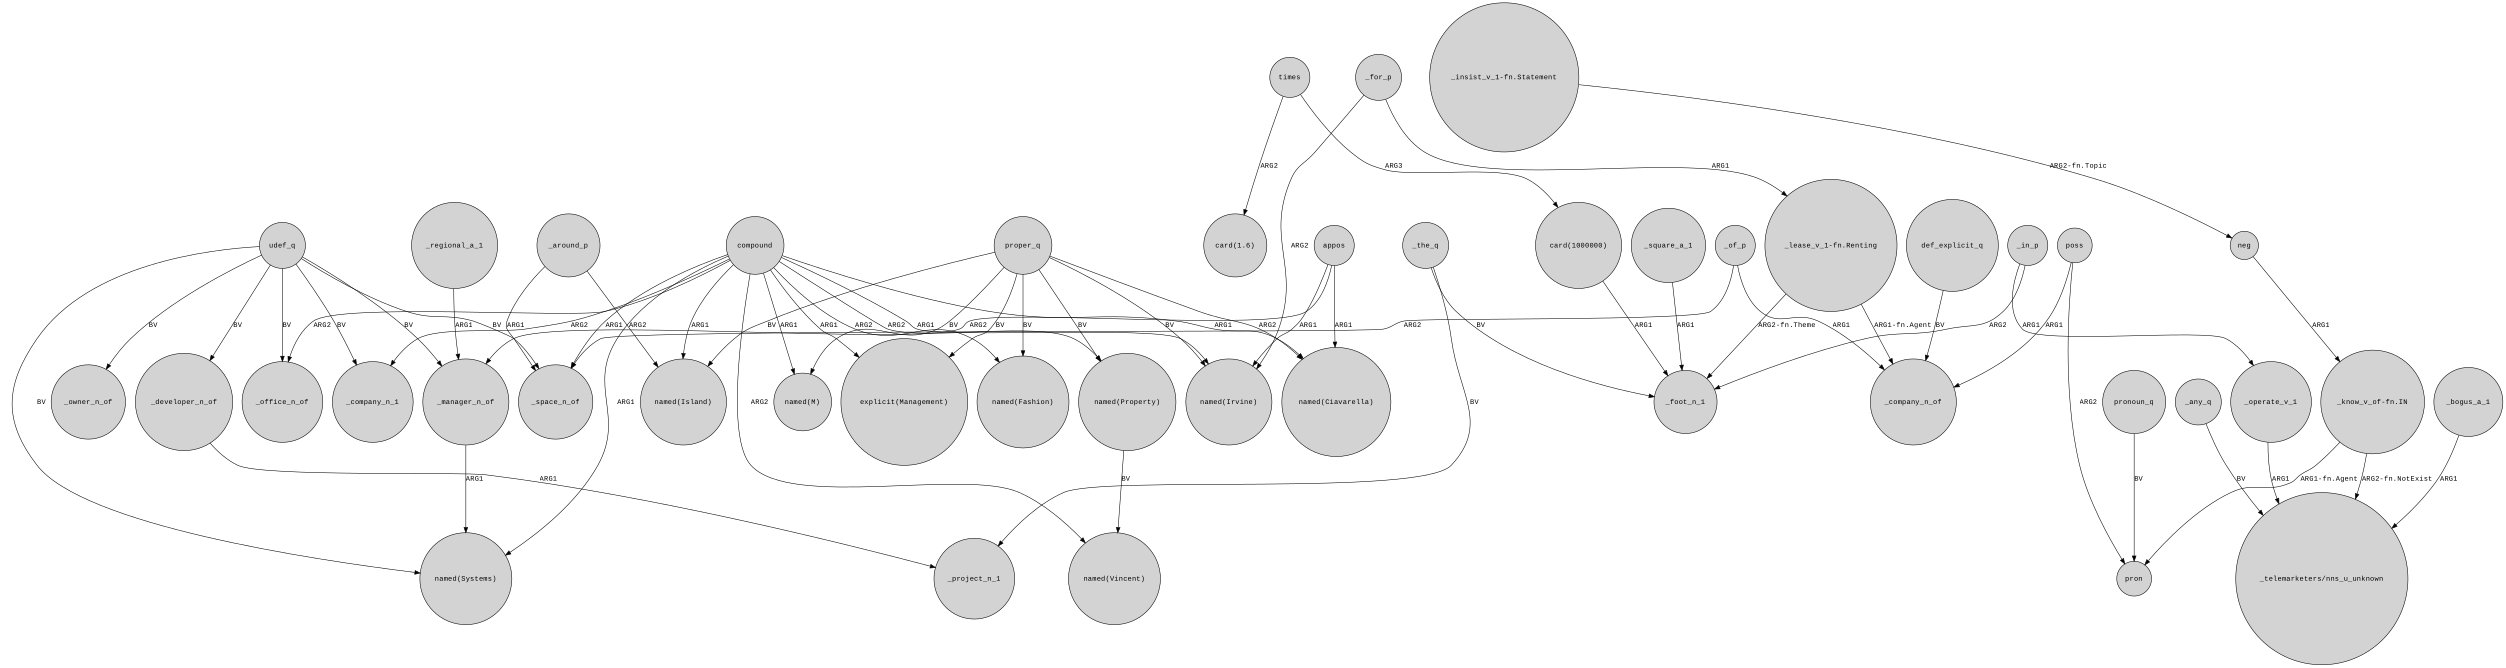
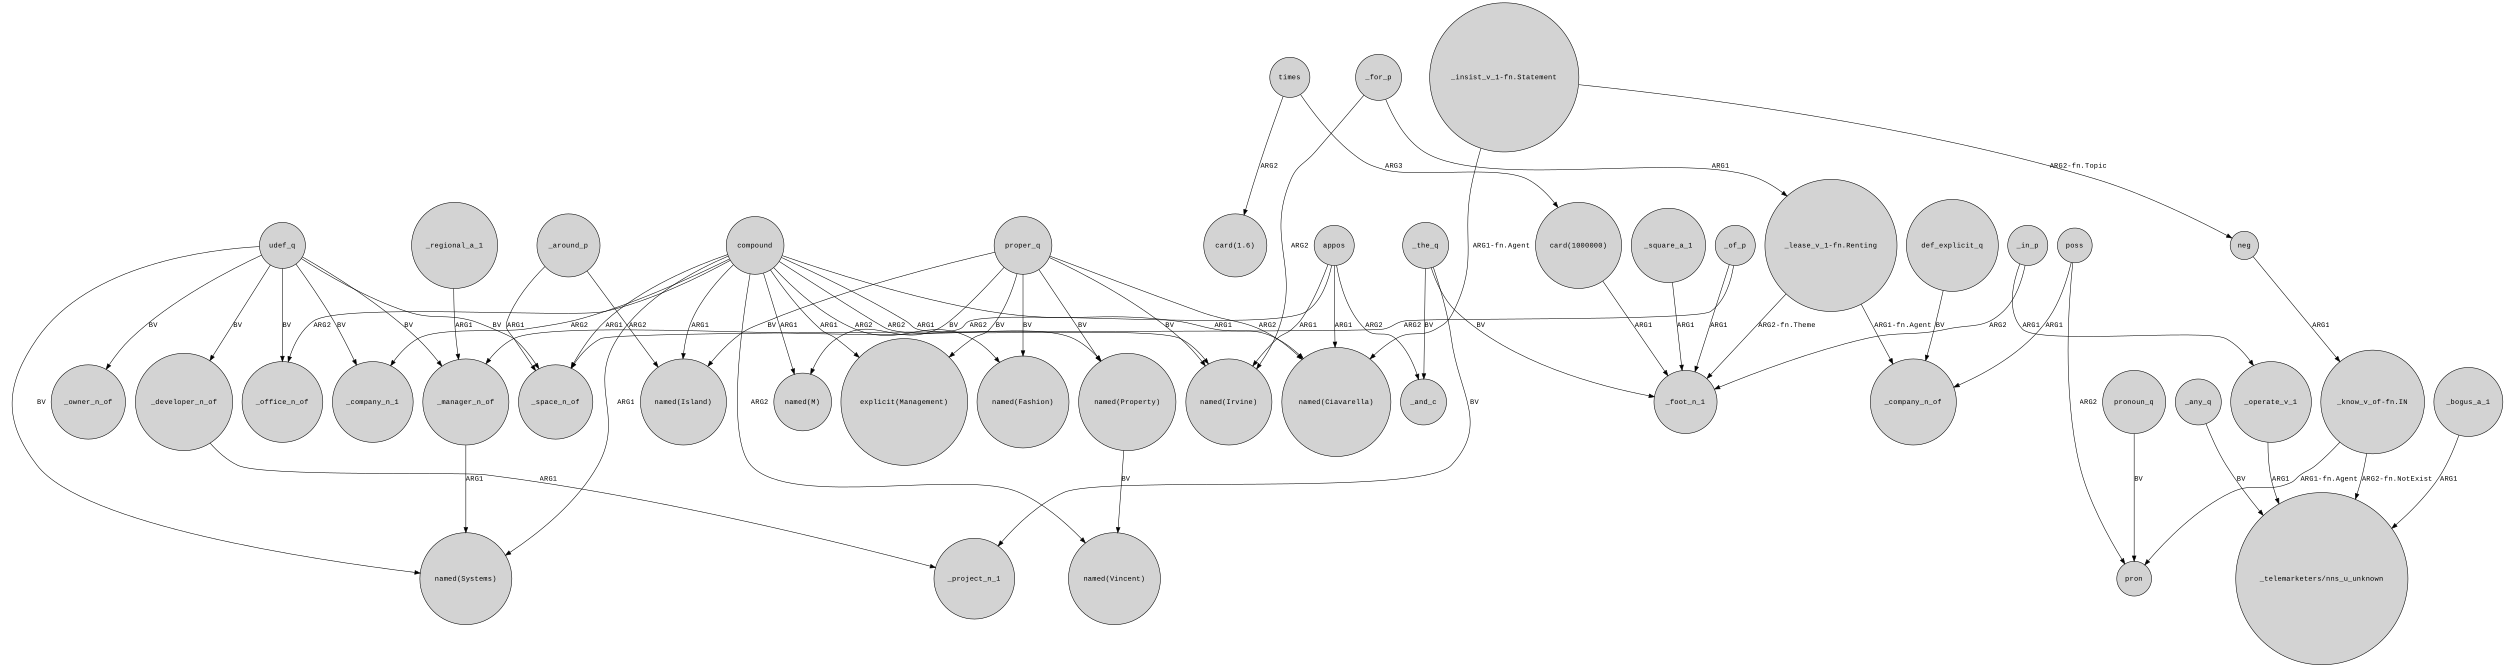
none -> (1466, 277)
(1801, 317) -> (1713, 316)
none -> (1424, 402)
